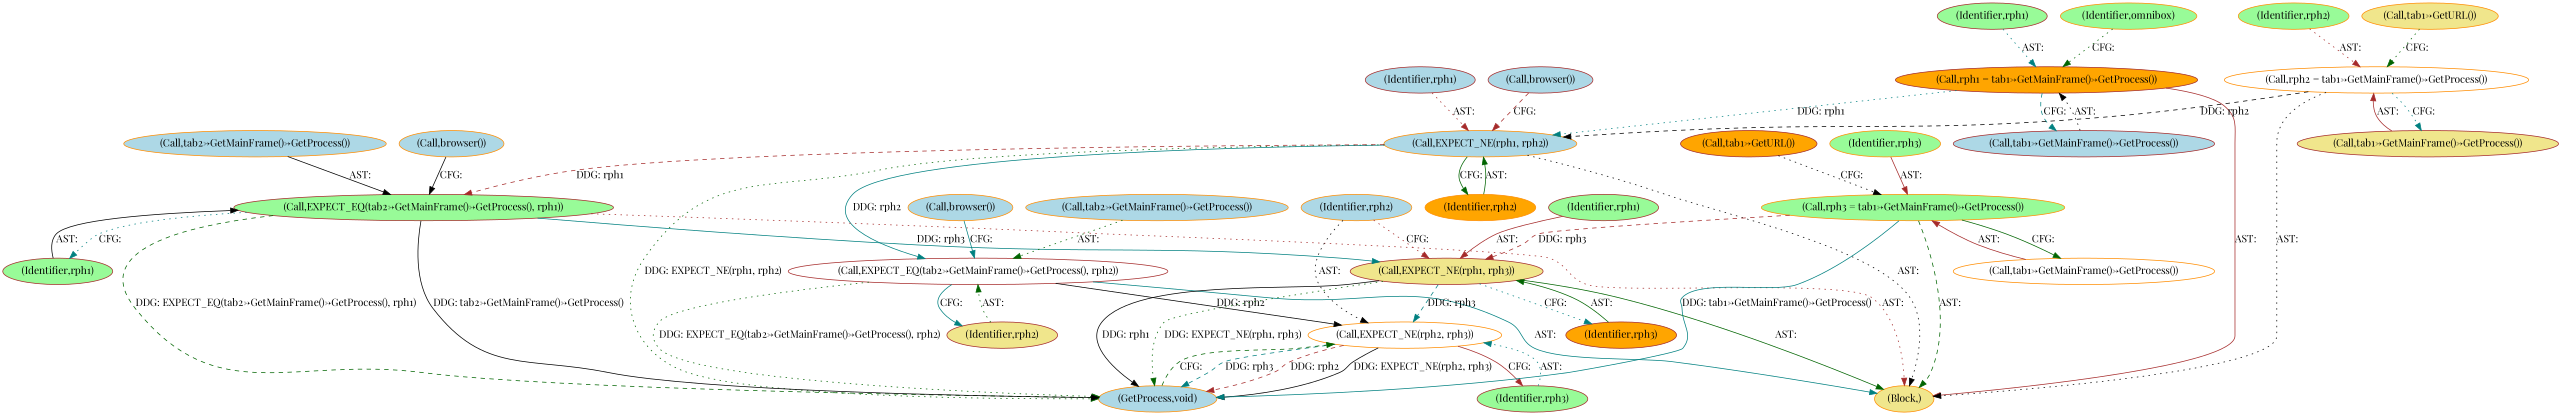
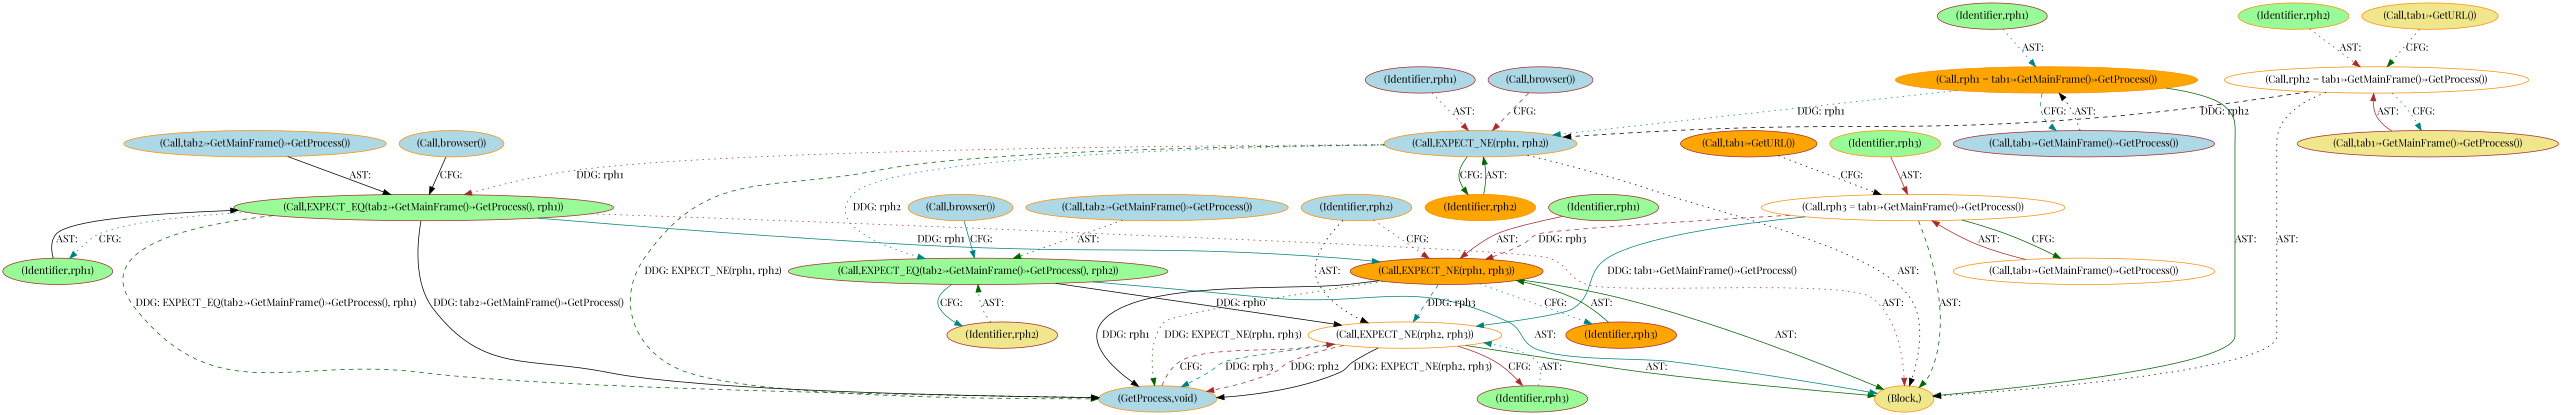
(2129, 16) -> none
(2047, 80) -> (2047, 80)
(926, 151) -> (926, 151)
(1030, 159) -> (1030, 159)
(729, 193) -> (729, 193)
(1913, 208) -> (1913, 208)
(941, 239) -> (941, 239)
(978, 271) -> (978, 271)
(1447, 271) -> (1447, 271)
(1241, 303) -> (1241, 303)
(2232, 340) -> (2232, 340)
(1237, 351) -> (1237, 351)
(1599, 367) -> (1630, 248)
(752, 373) -> none
none -> (1666, 375)
